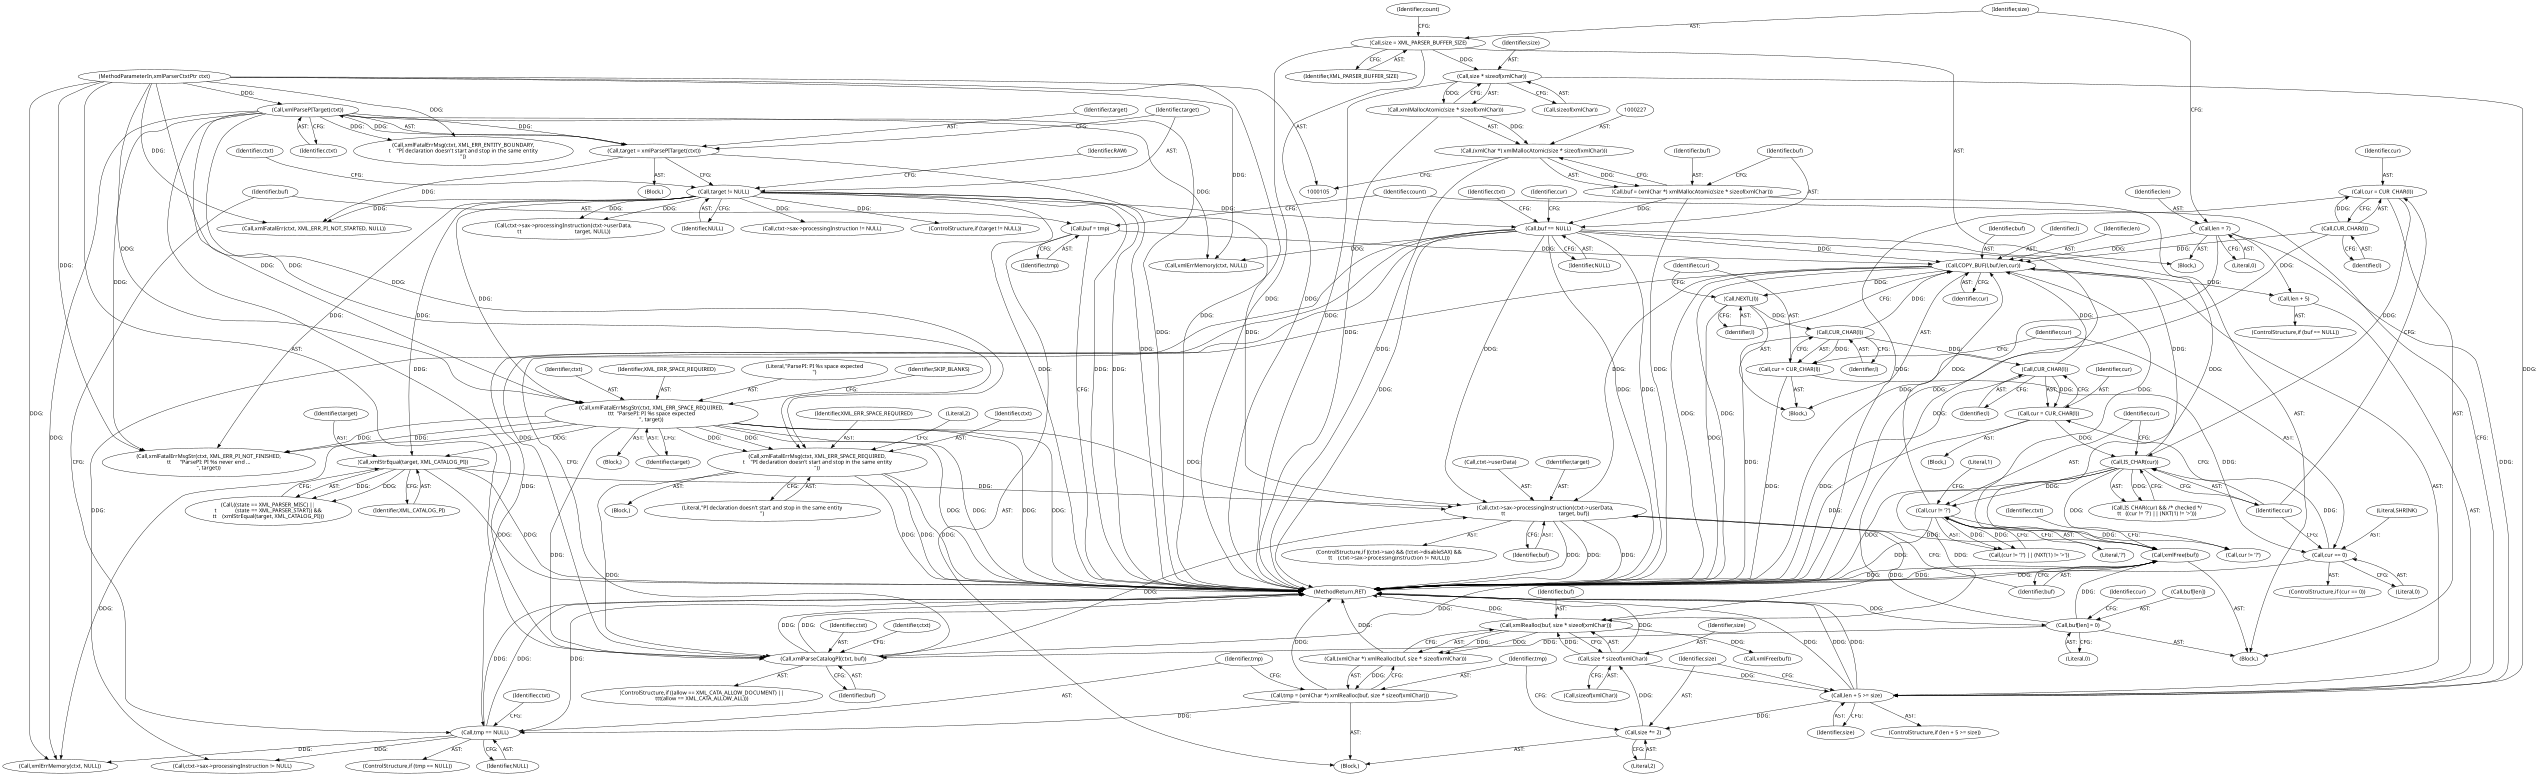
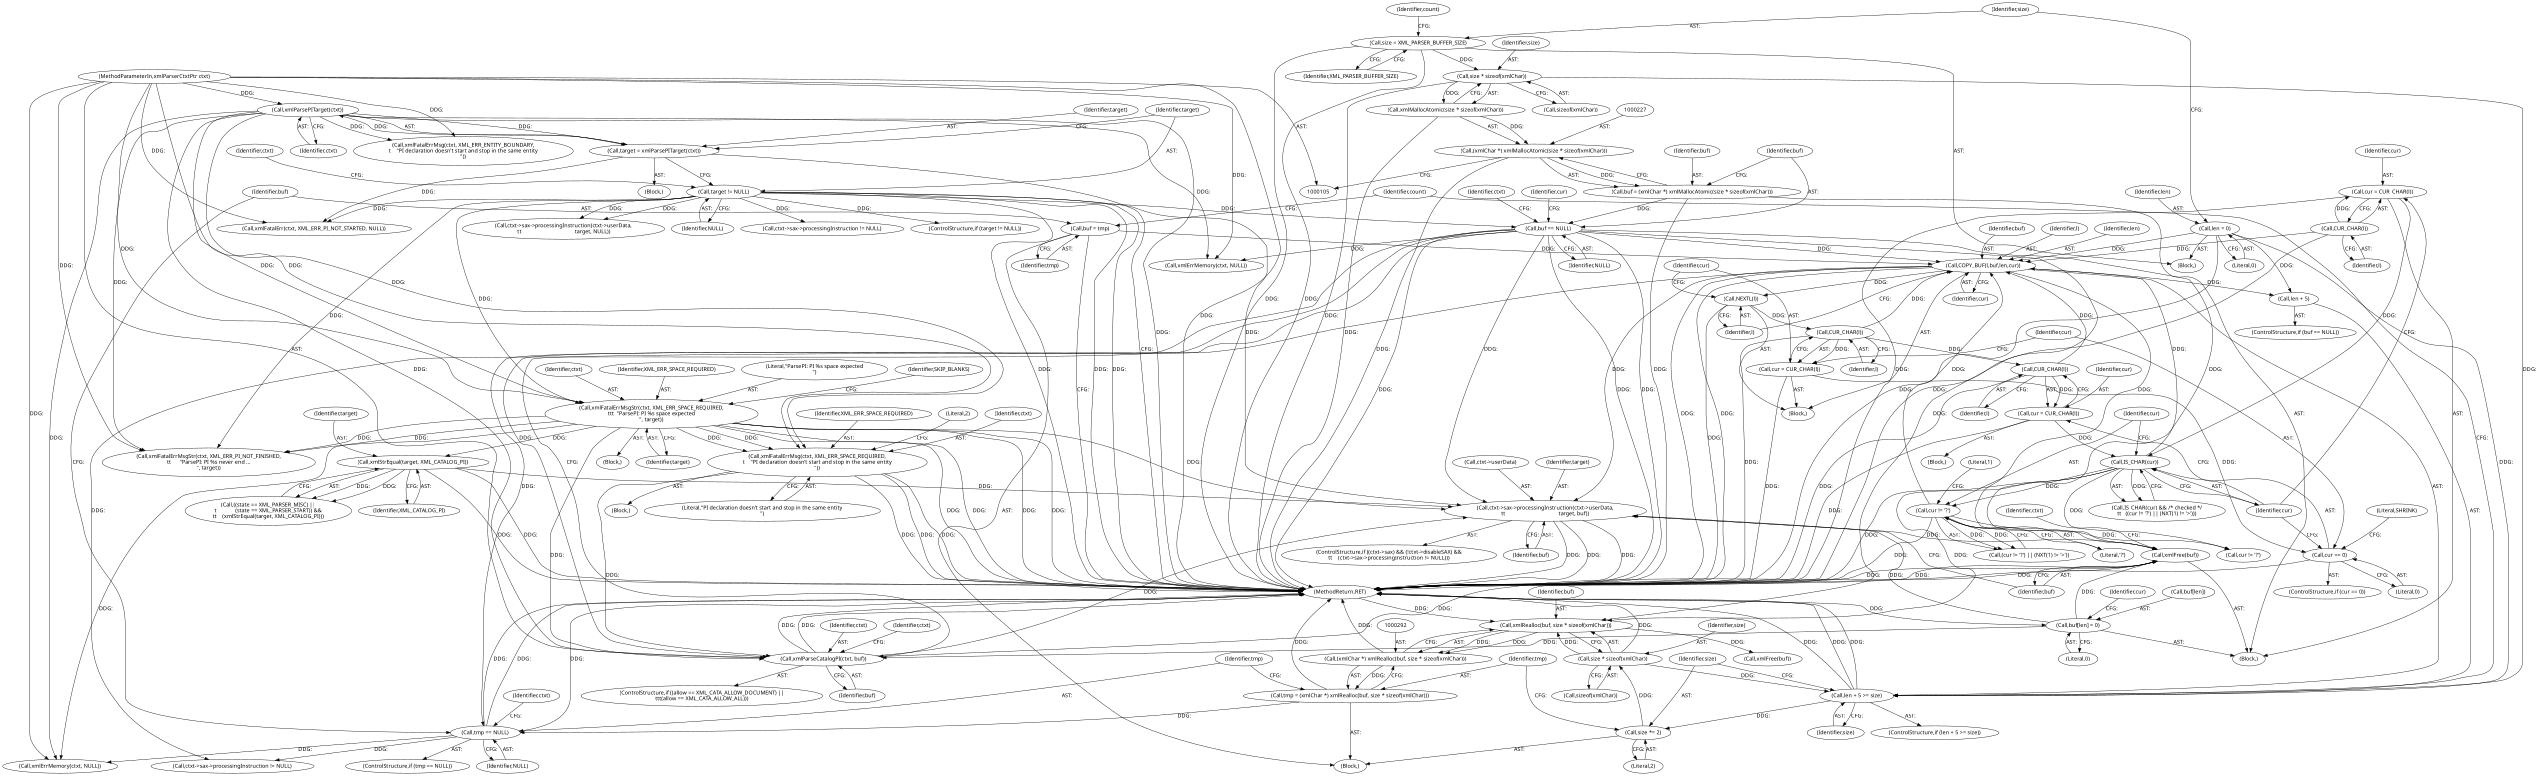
(1400, 60) -> (1400, 60)
(1107, 151) -> none
(456, 217) -> none
(2215, 229) -> (2215, 229)
(1148, 349) -> (1148, 349)
(2331, 511) -> (2331, 511)
(2376, 535) -> (2376, 535)
(1452, 606) -> (1417, 612)
none -> (1396, 626)
